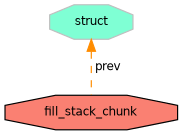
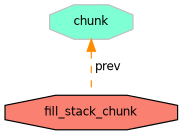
(91, 22) -> (91, 22)
